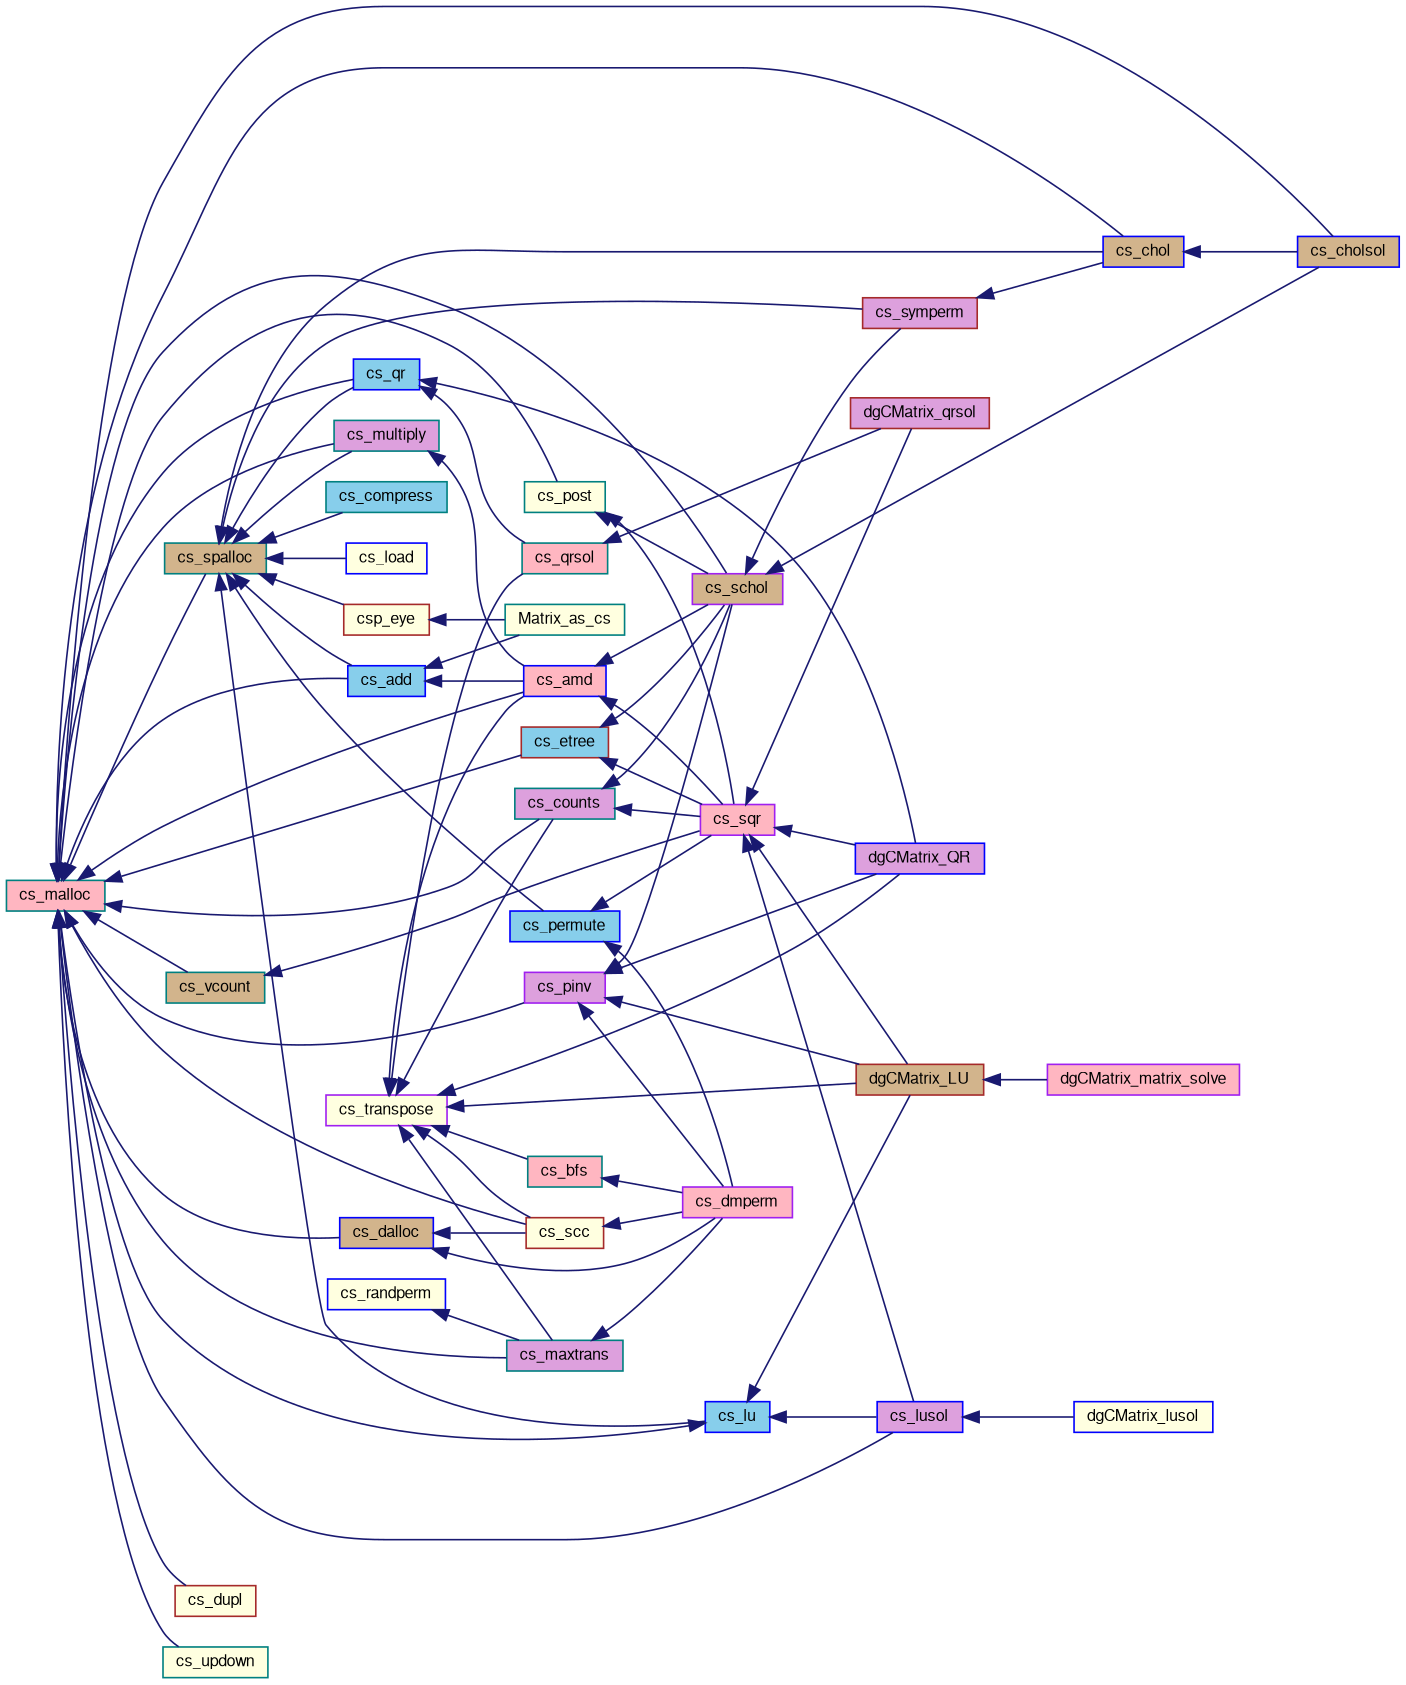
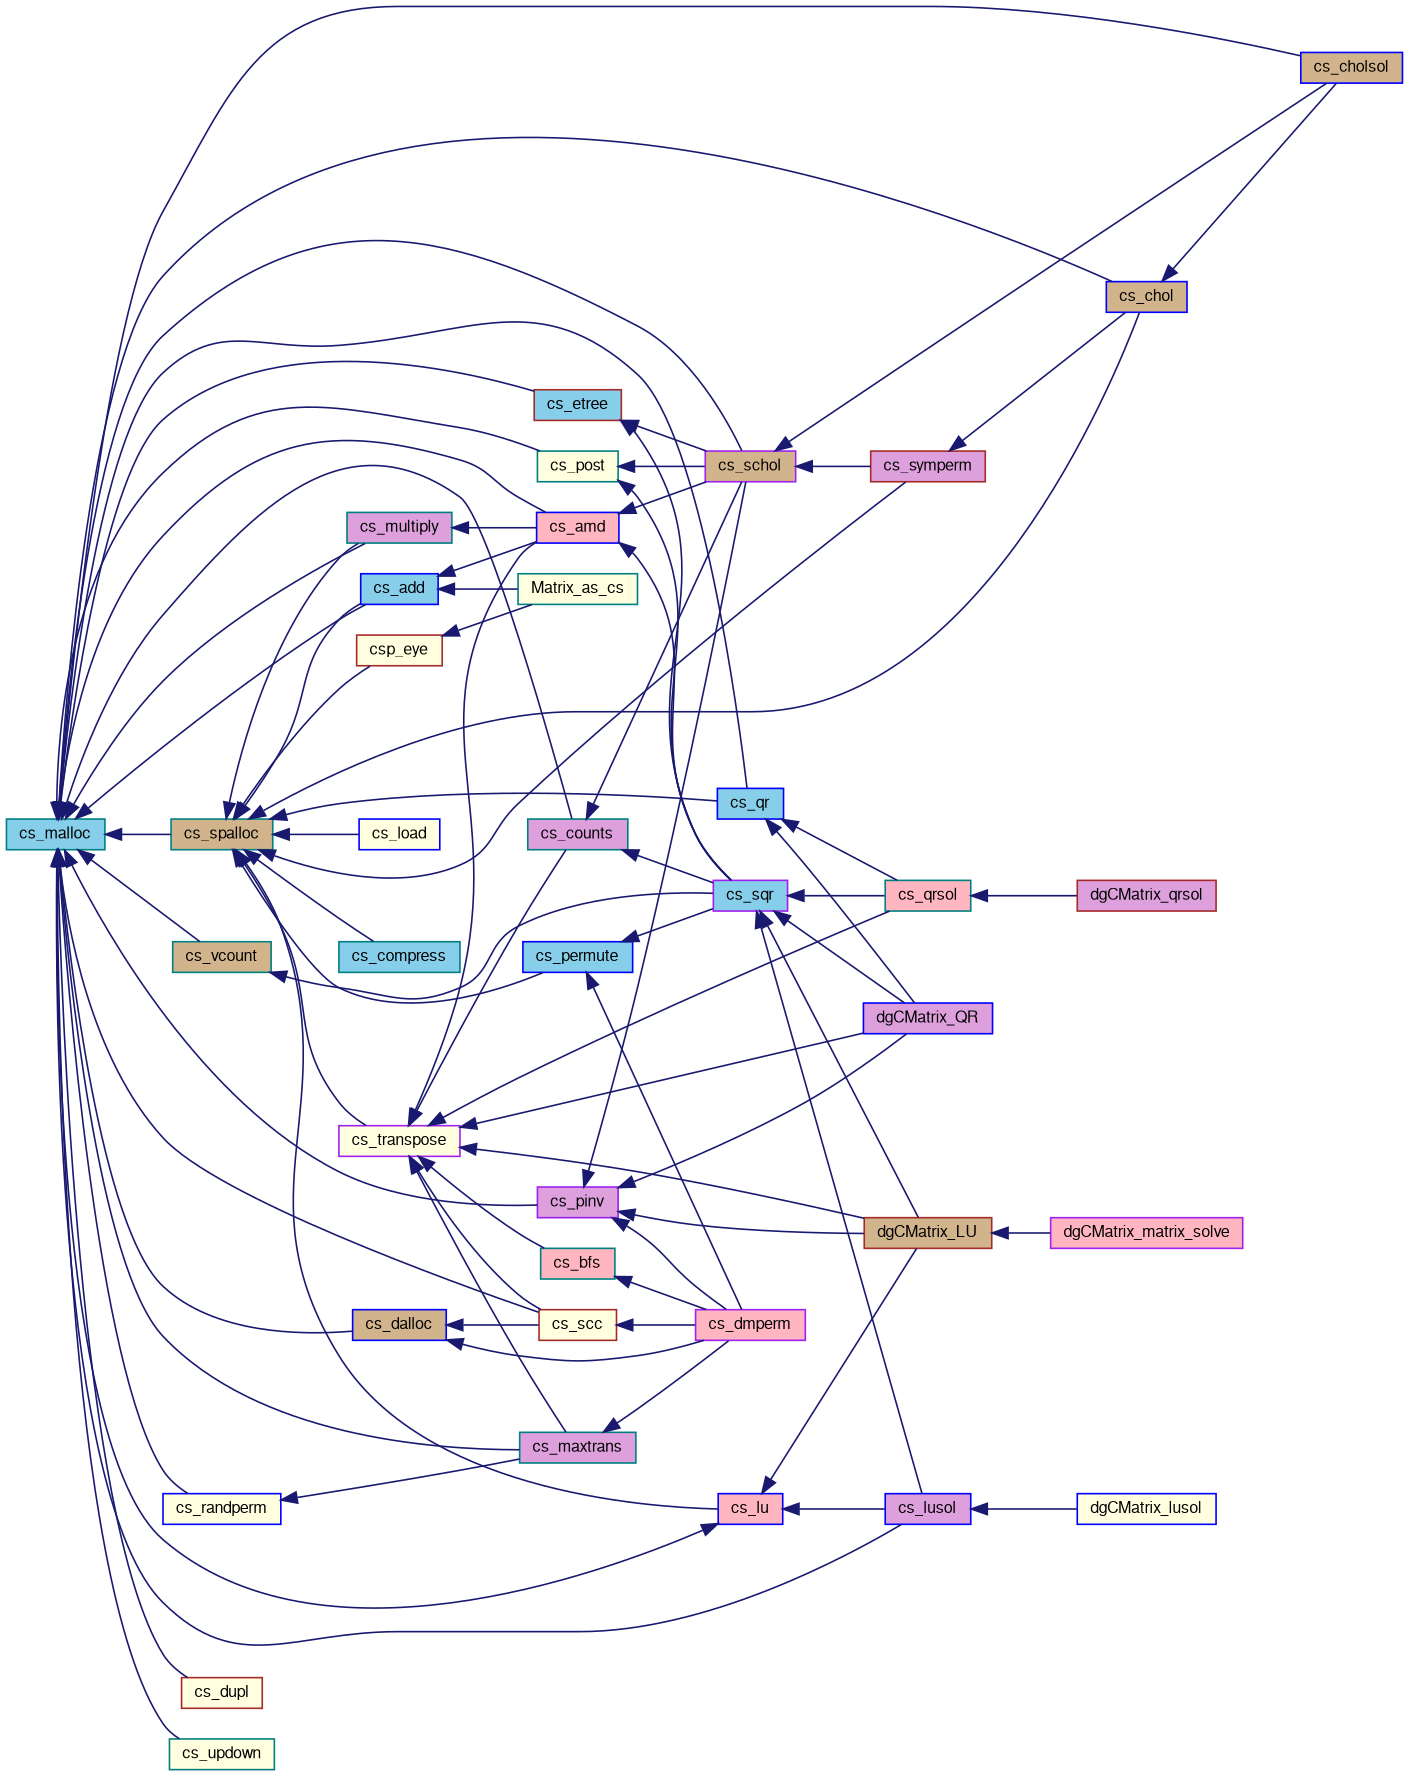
(836, 600) -> (845, 896)
(738, 820) -> (750, 896)
(56, 896) -> (56, 834)
none -> (313, 1056)
none -> (92, 1190)
(738, 1417) -> (750, 1509)
